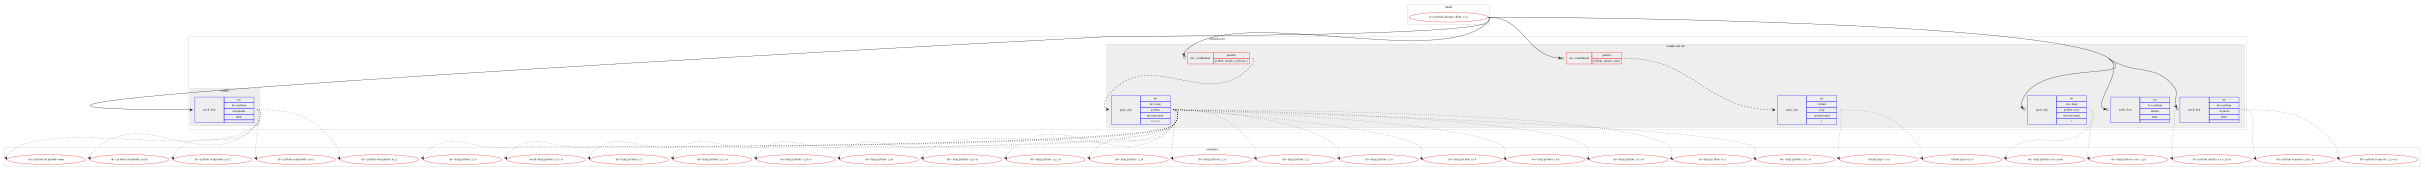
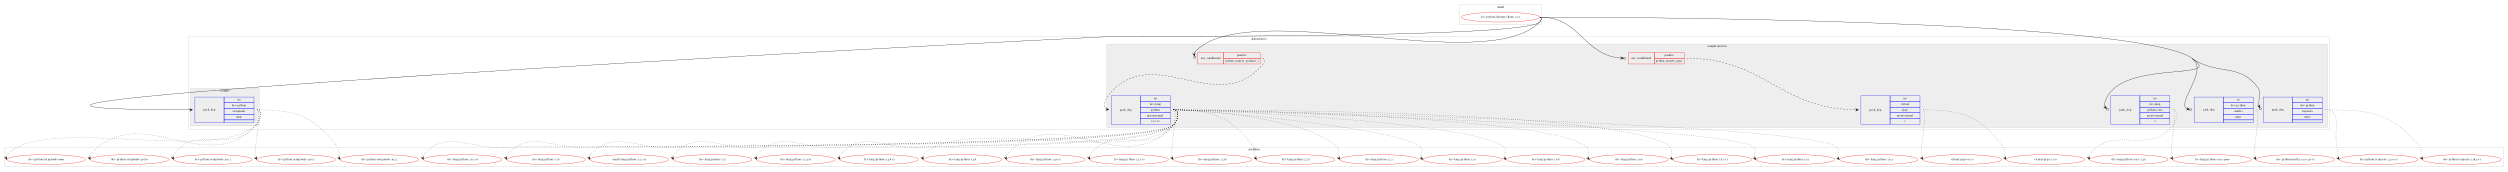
none -> (1879, 160)
